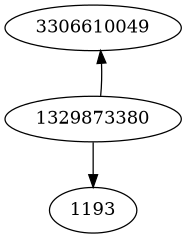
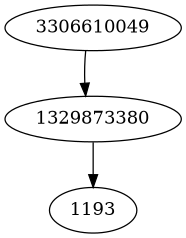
(102, 80) -> (85, 67)
